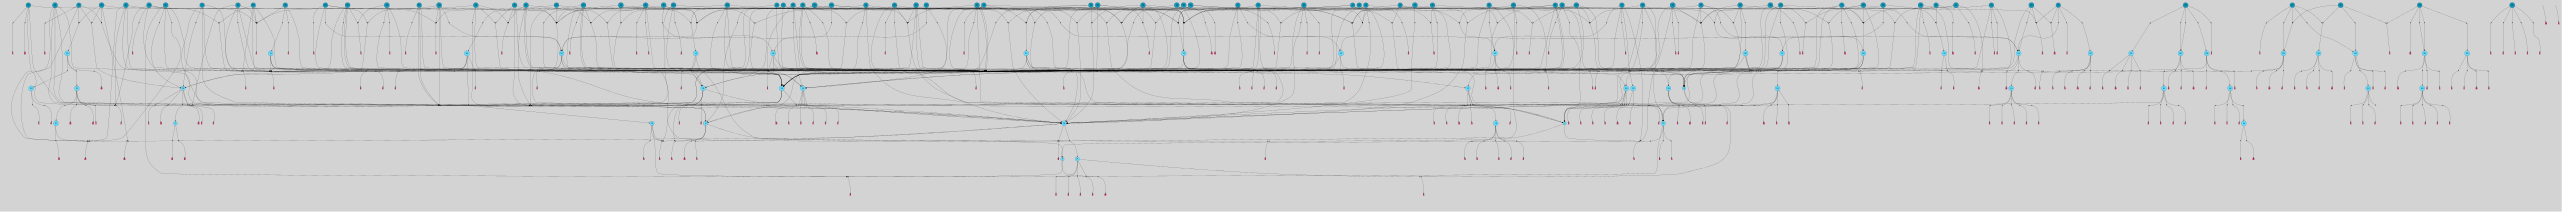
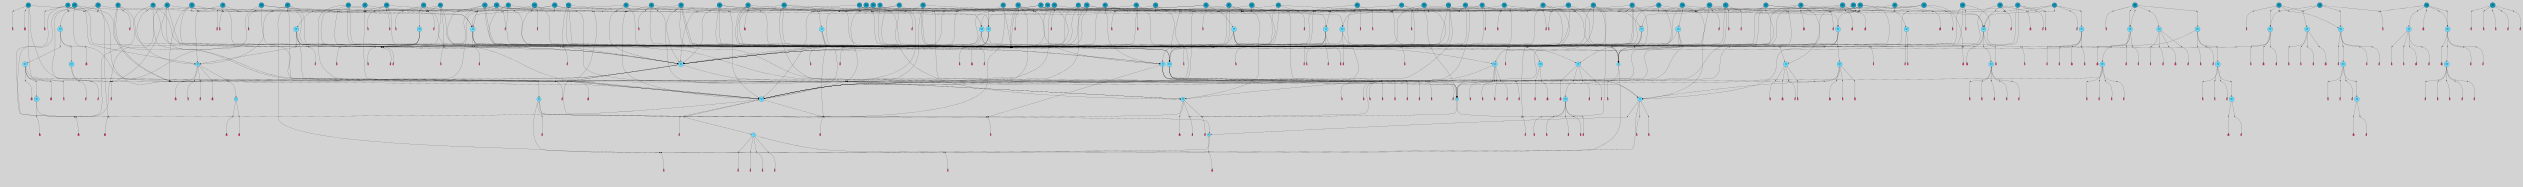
none -> (2357, 99)
